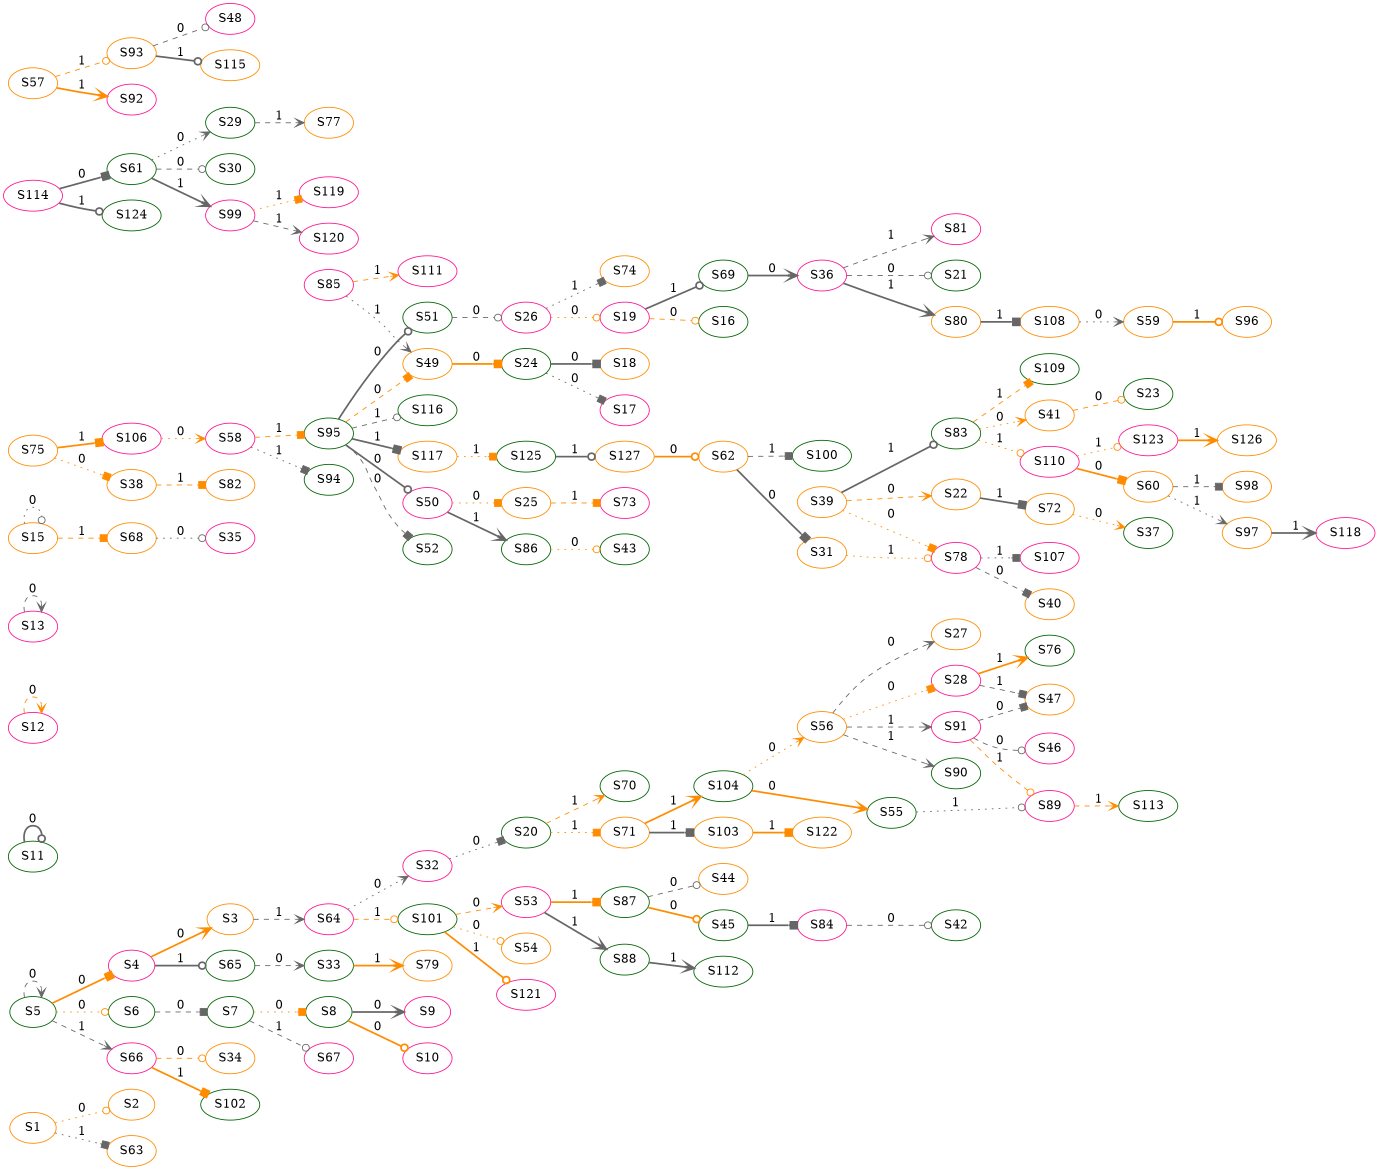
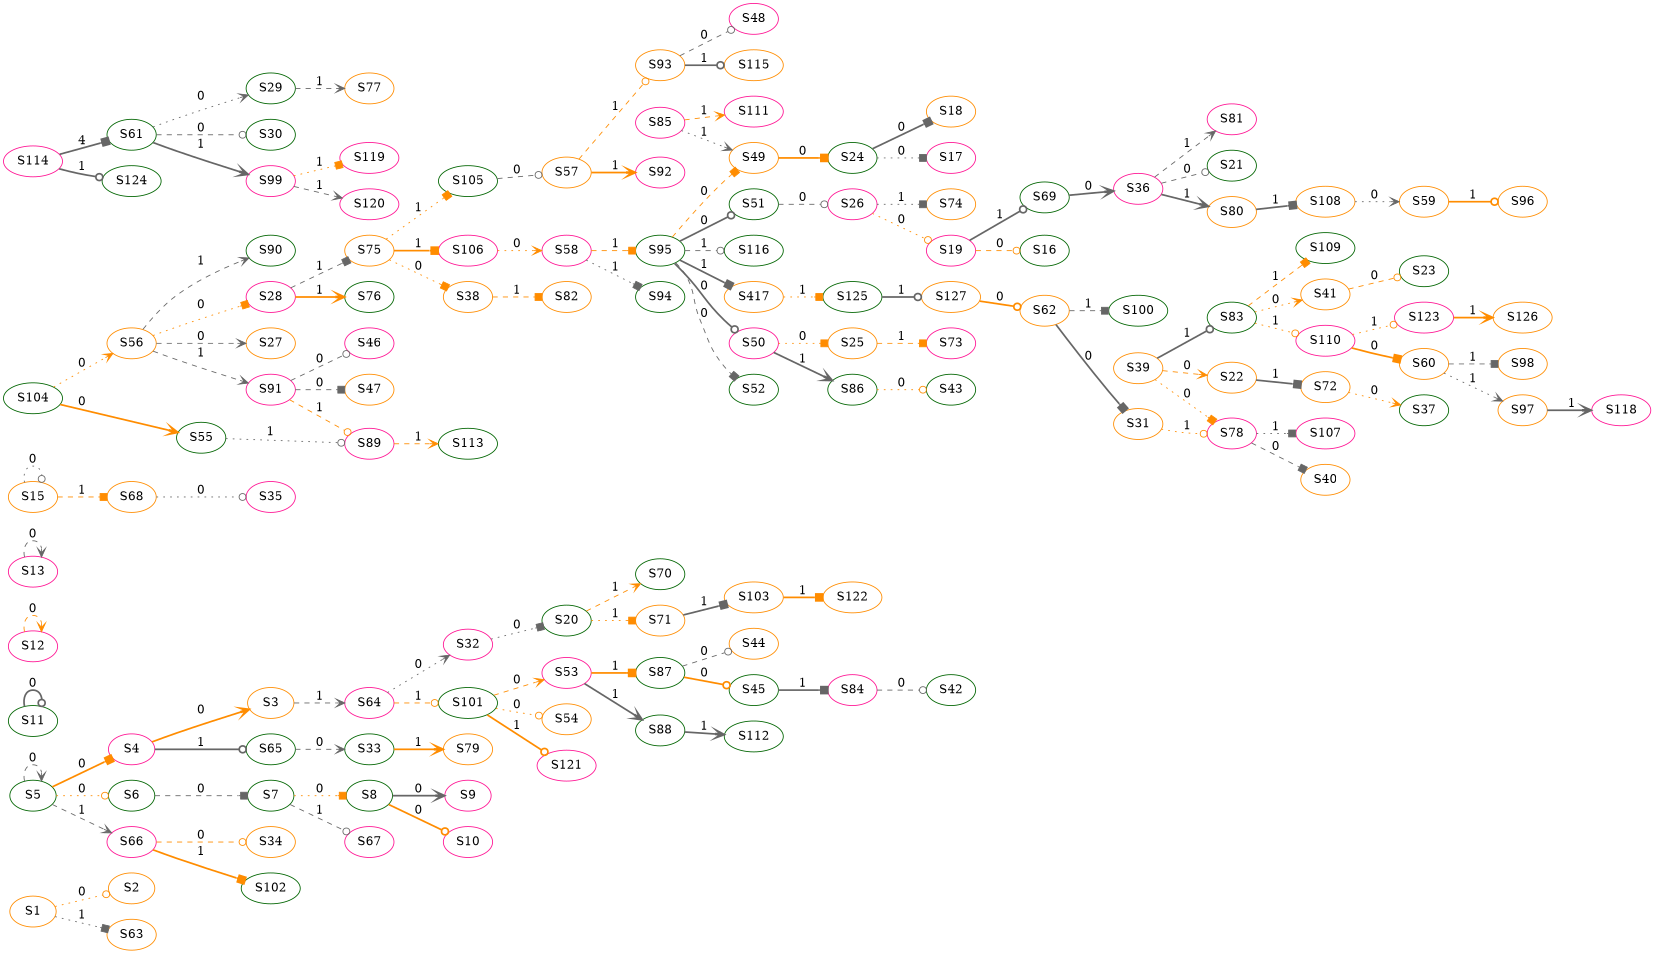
(82, 175) -> (82, 141)
none -> (468, 181)
(427, 457) -> (754, 297)
(998, 689) -> (316, 276)
(669, 812) -> none
